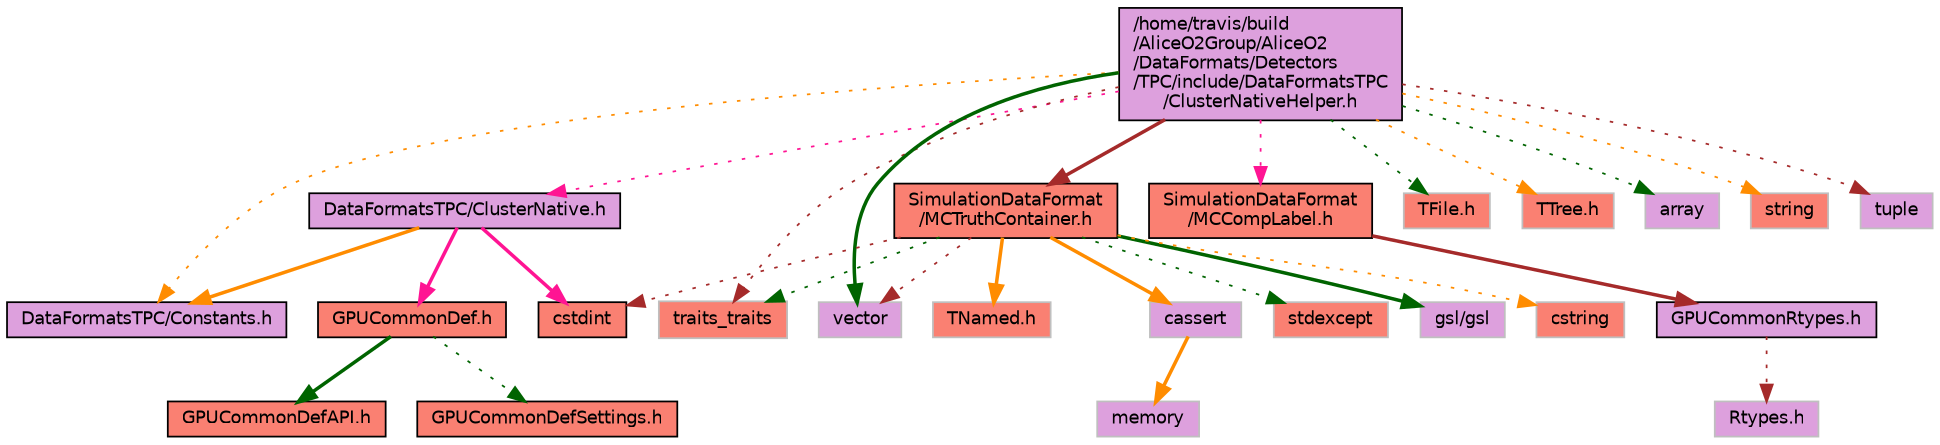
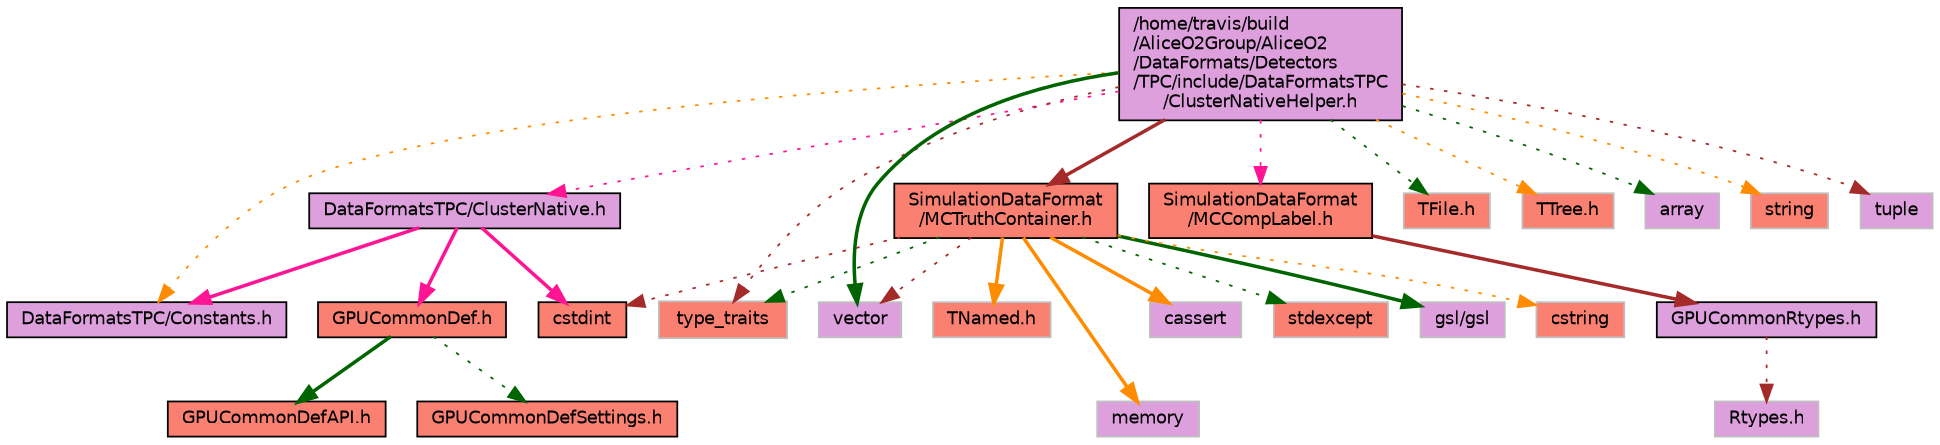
(314, 262) -> (314, 262)
(723, 320) -> (723, 320)
(1176, 361) -> (1075, 312)
